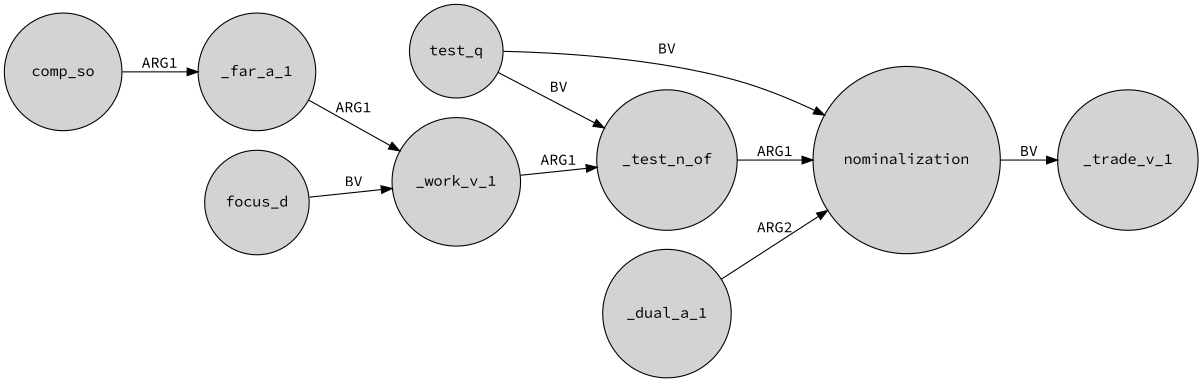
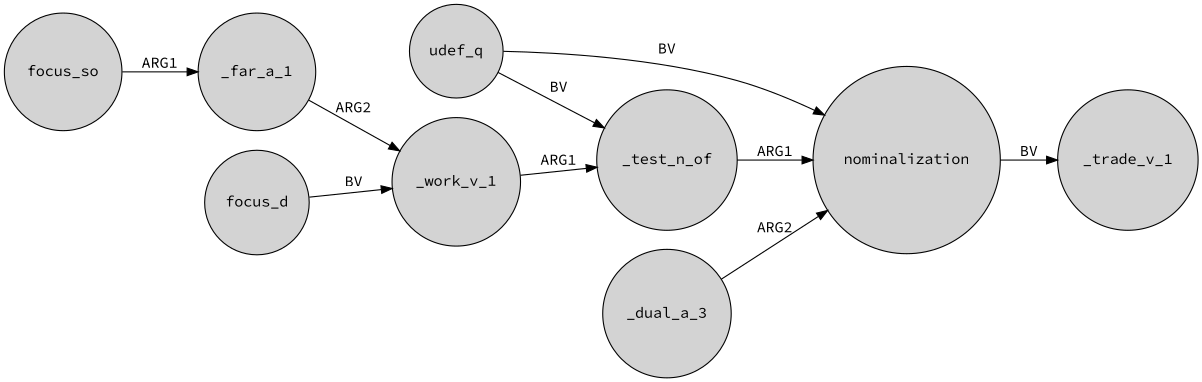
(456, 51) -> (456, 51)
(63, 72) -> (63, 72)
(354, 108) -> (354, 108)
(667, 314) -> (667, 314)
